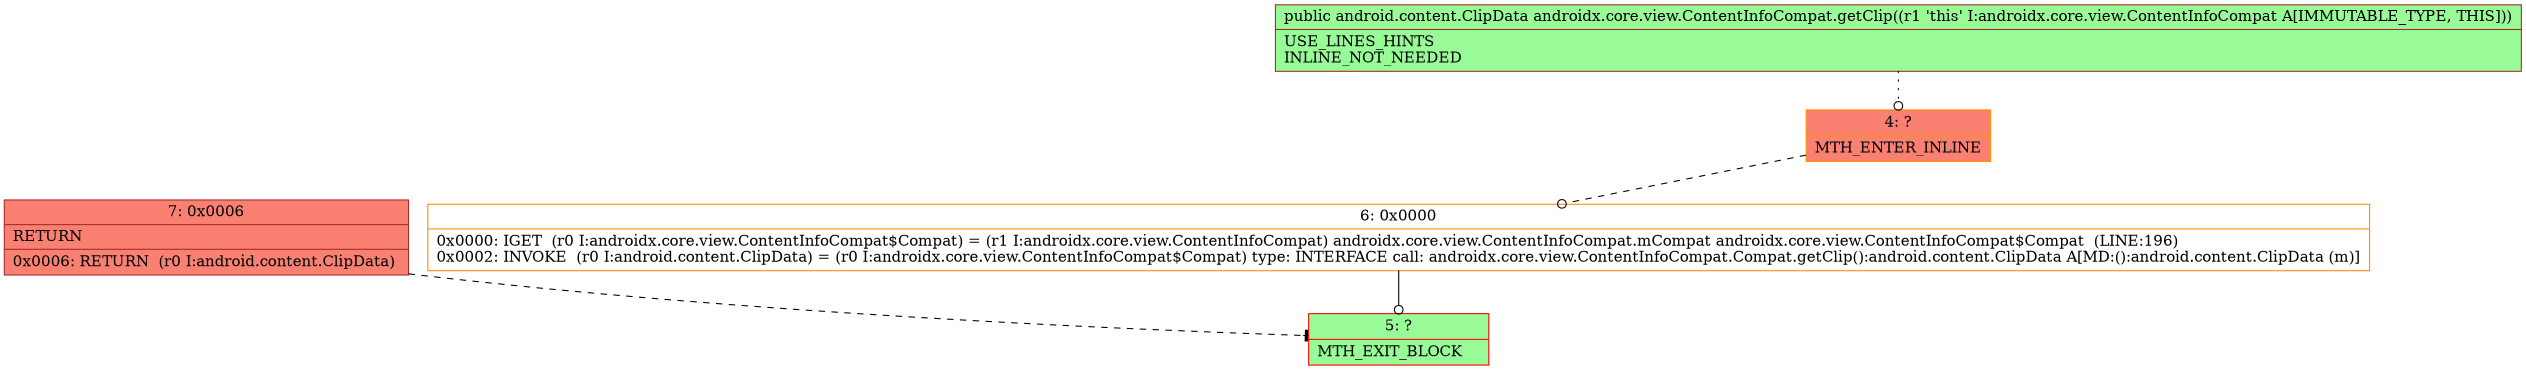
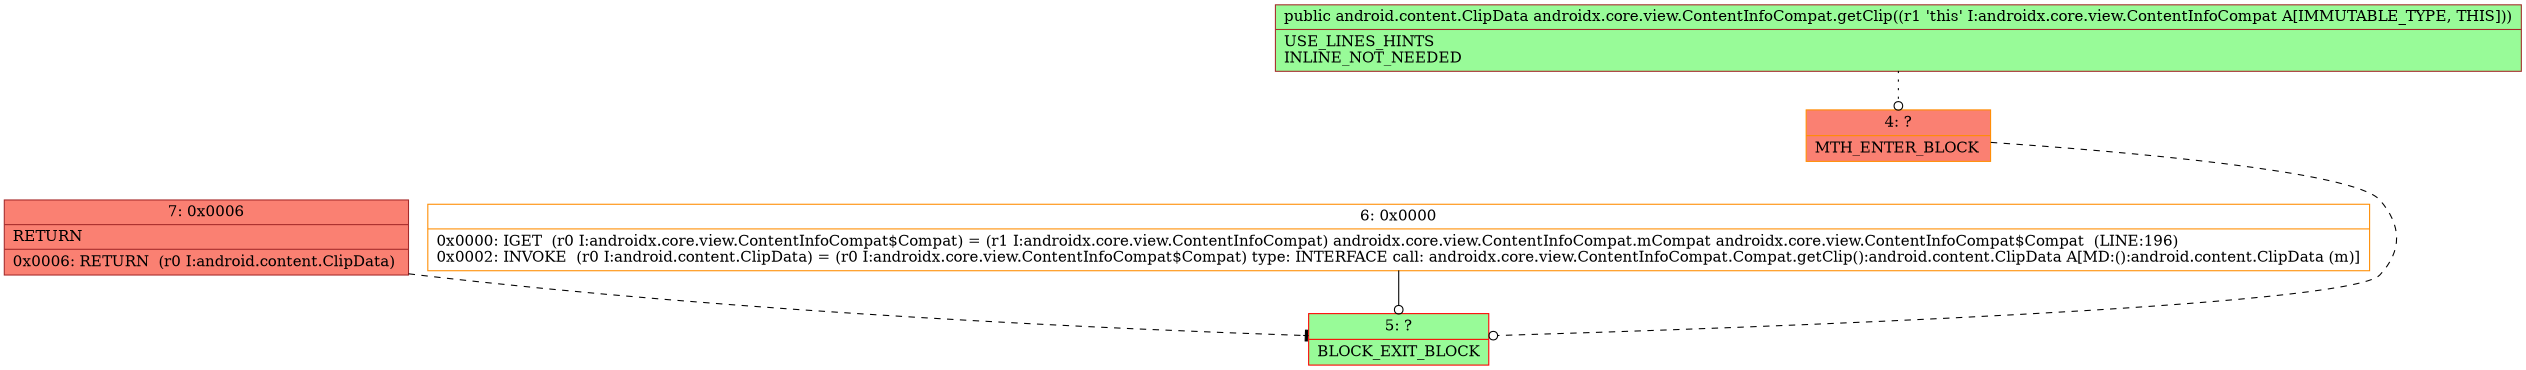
(1898, 148) -> (1897, 148)
(1686, 179) -> (2180, 304)
(1390, 352) -> (1399, 352)
